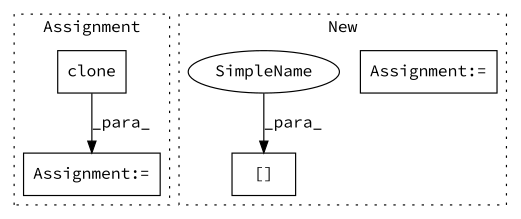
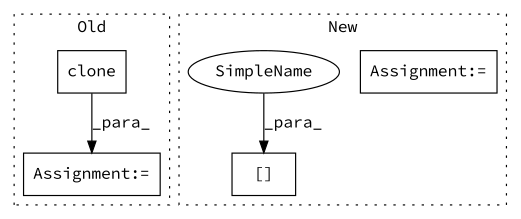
(92, 28) -> (92, 28)
